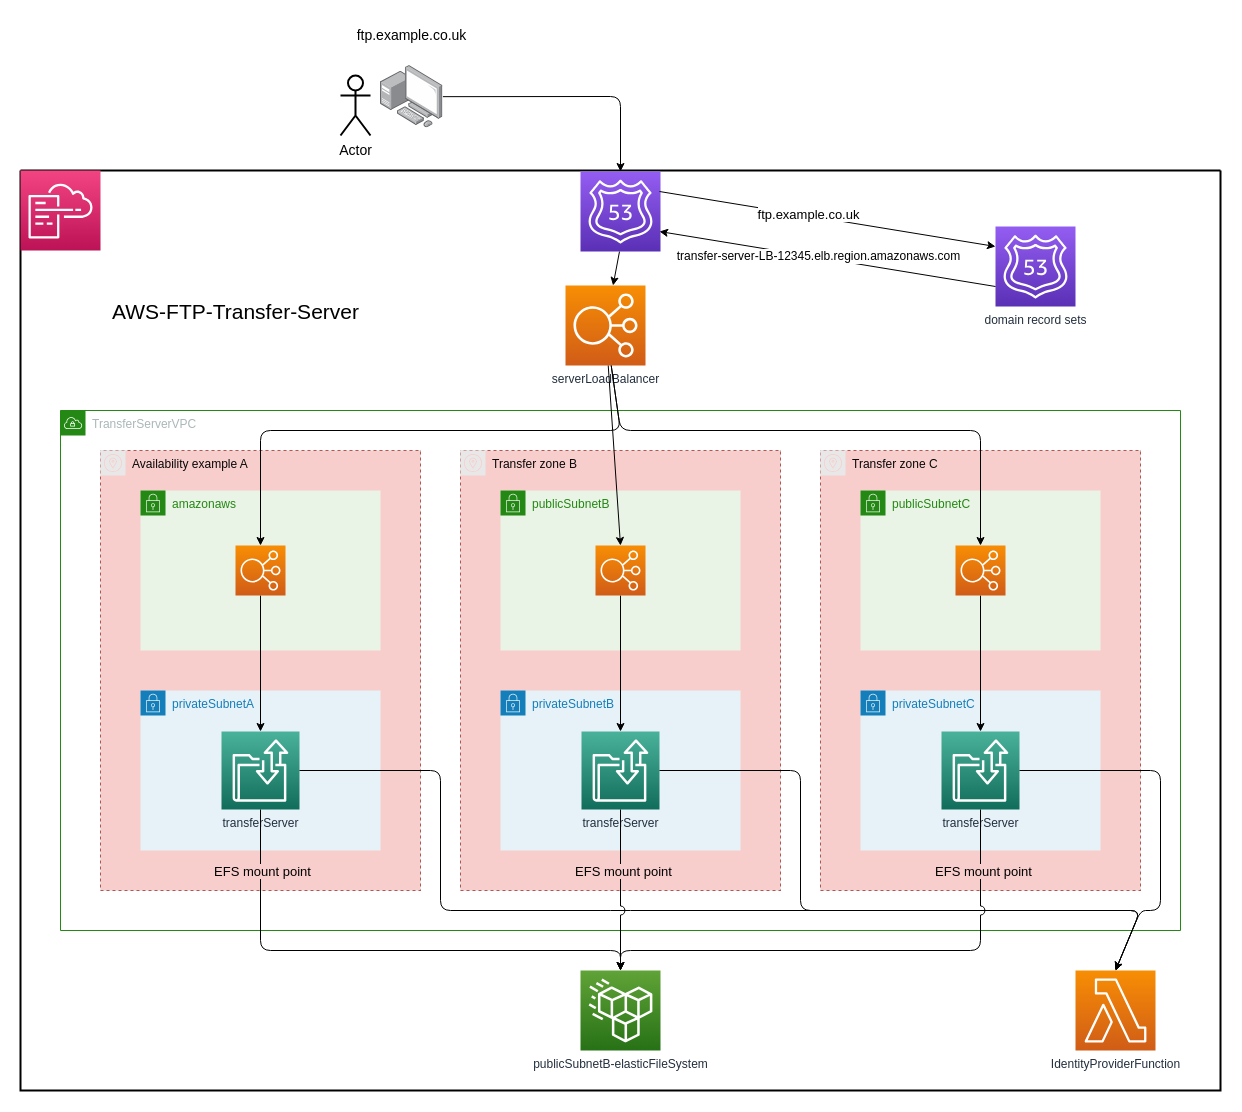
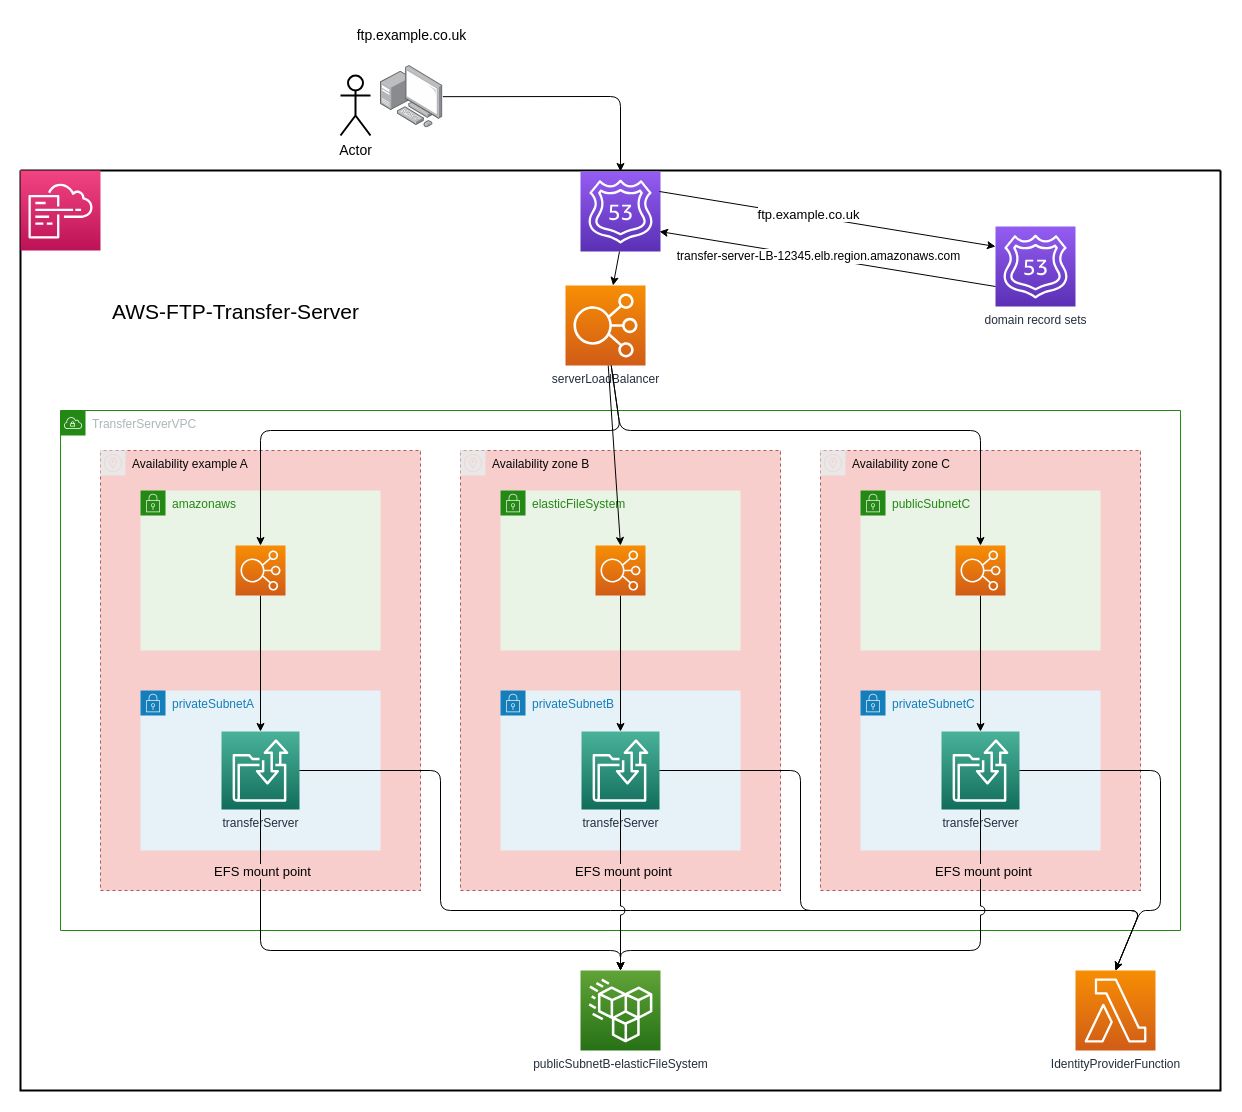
(540, 465) -> (545, 465)
(900, 465) -> (905, 465)
(573, 505) -> (583, 505)
